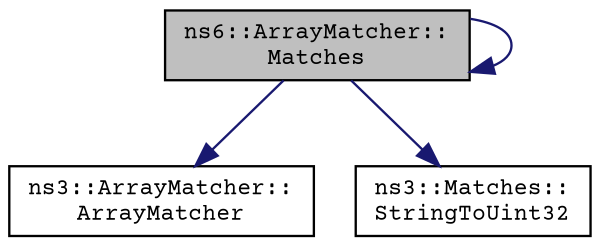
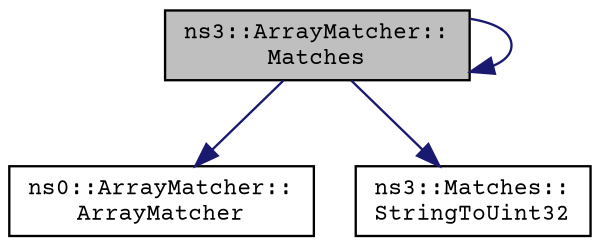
(317, 45) -> (317, 45)
(162, 201) -> (162, 201)
